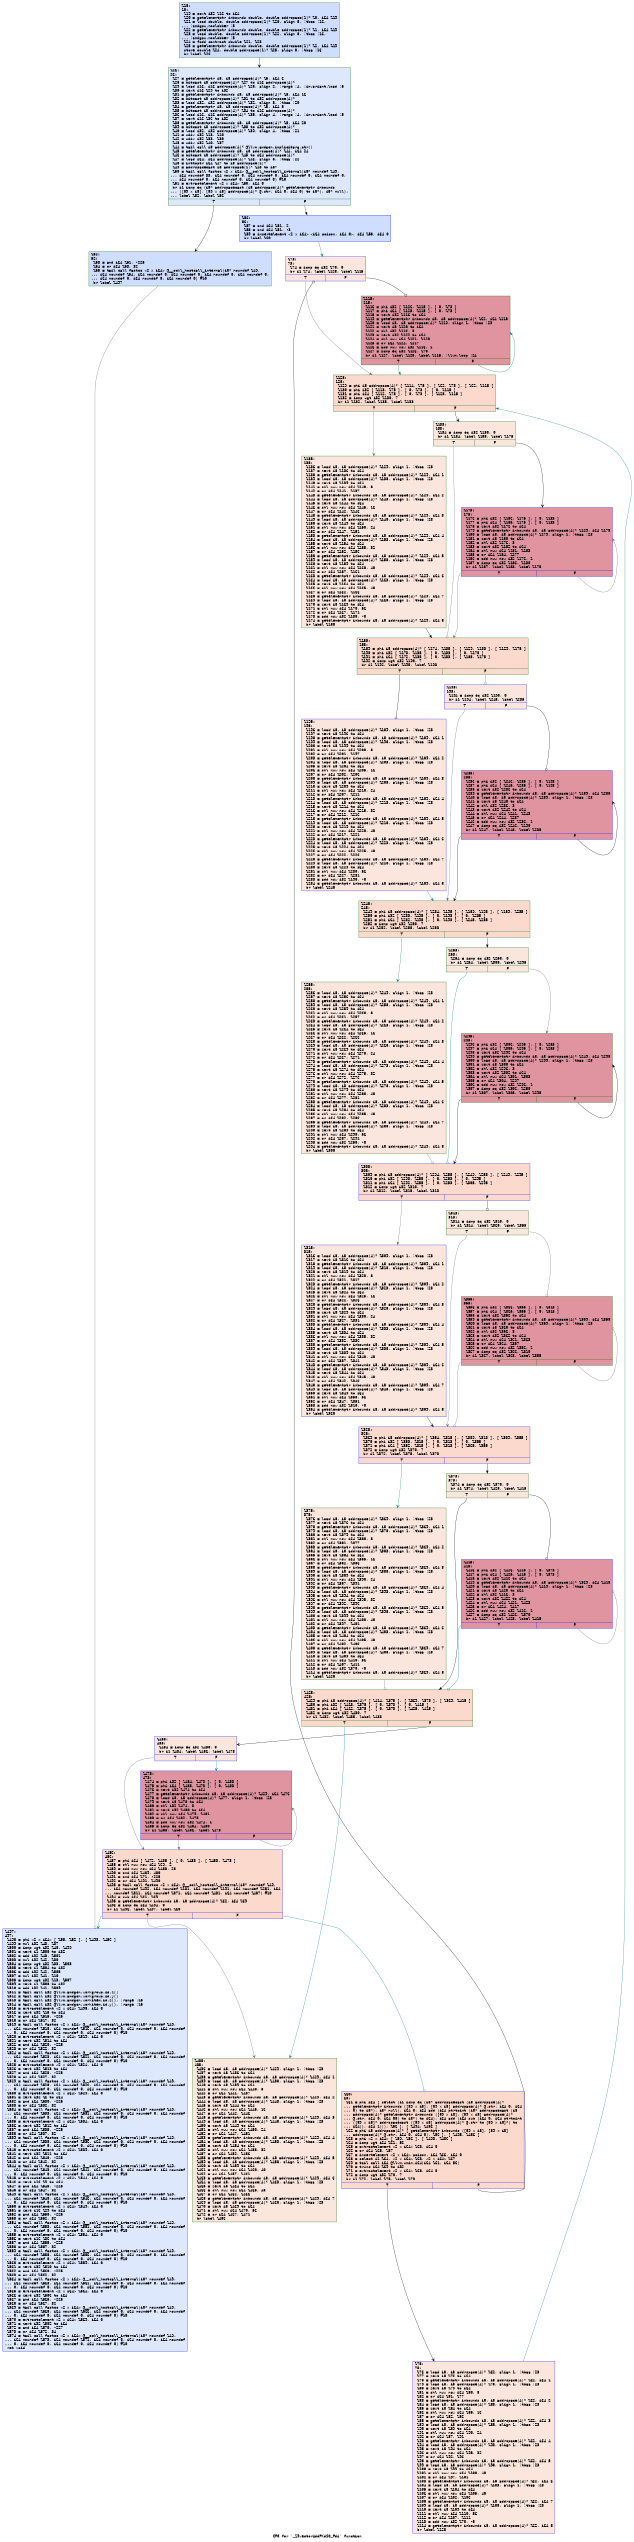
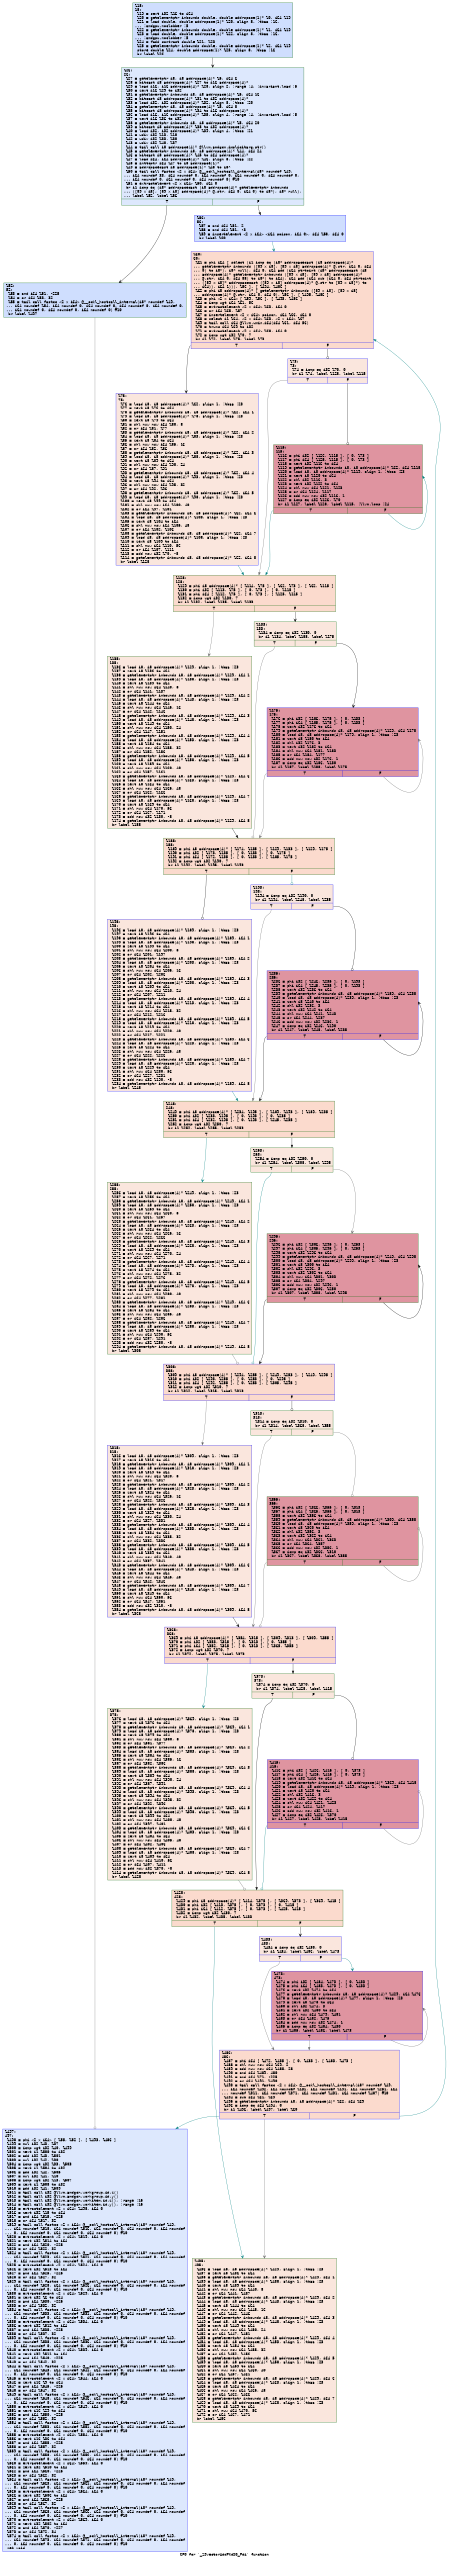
(320, 248) -> (273, 245)
(429, 895) -> (234, 1095)
(99, 1921) -> (198, 2119)
(380, 1977) -> (435, 1230)
